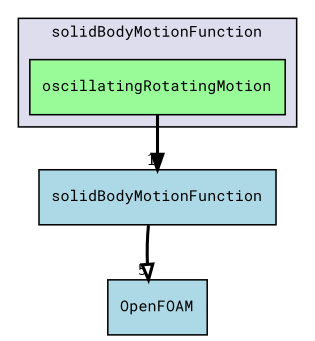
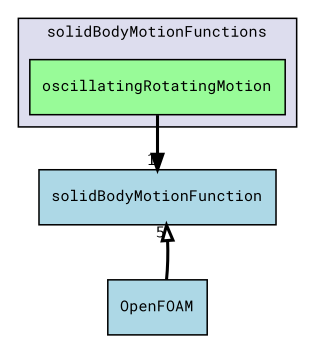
(158, 33) -> (158, 33)
(147, 245) -> (168, 260)
